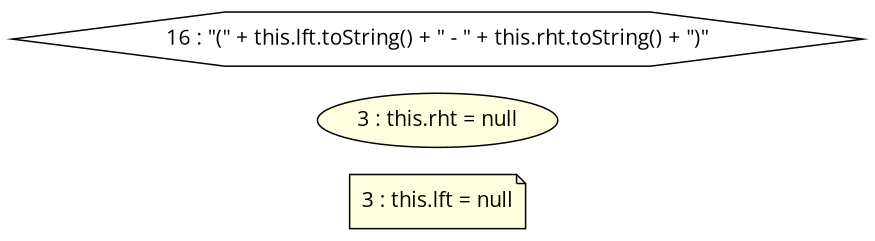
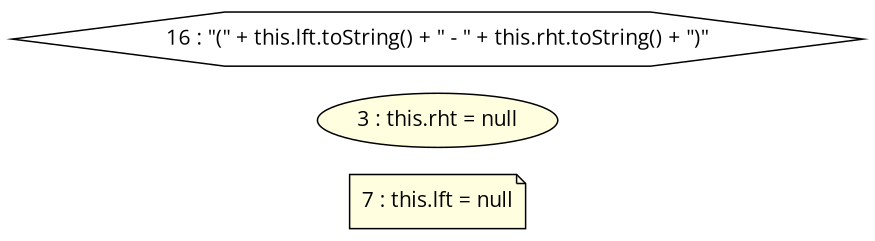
(438, 202) -> (438, 202)
